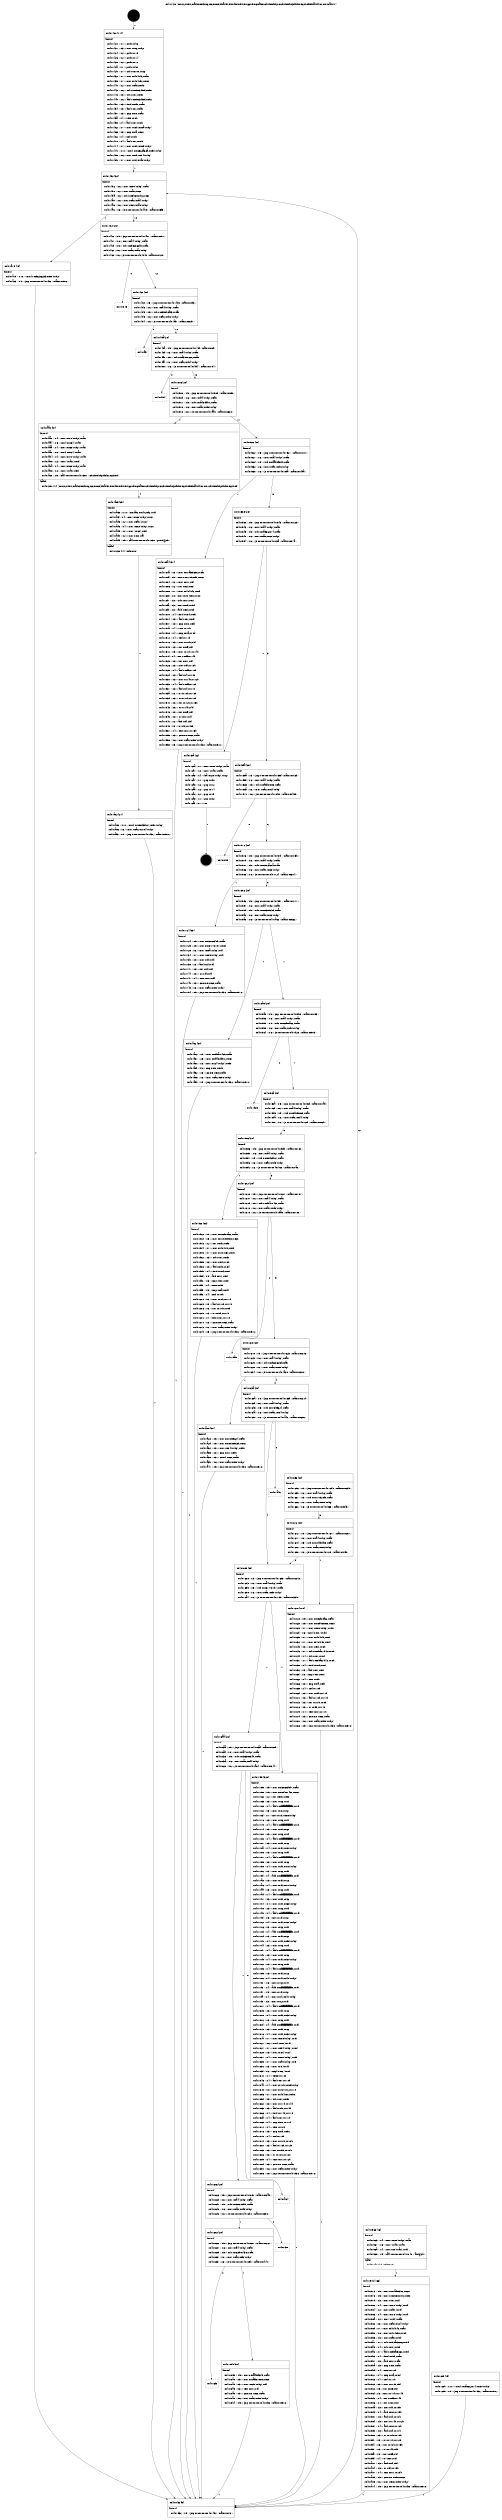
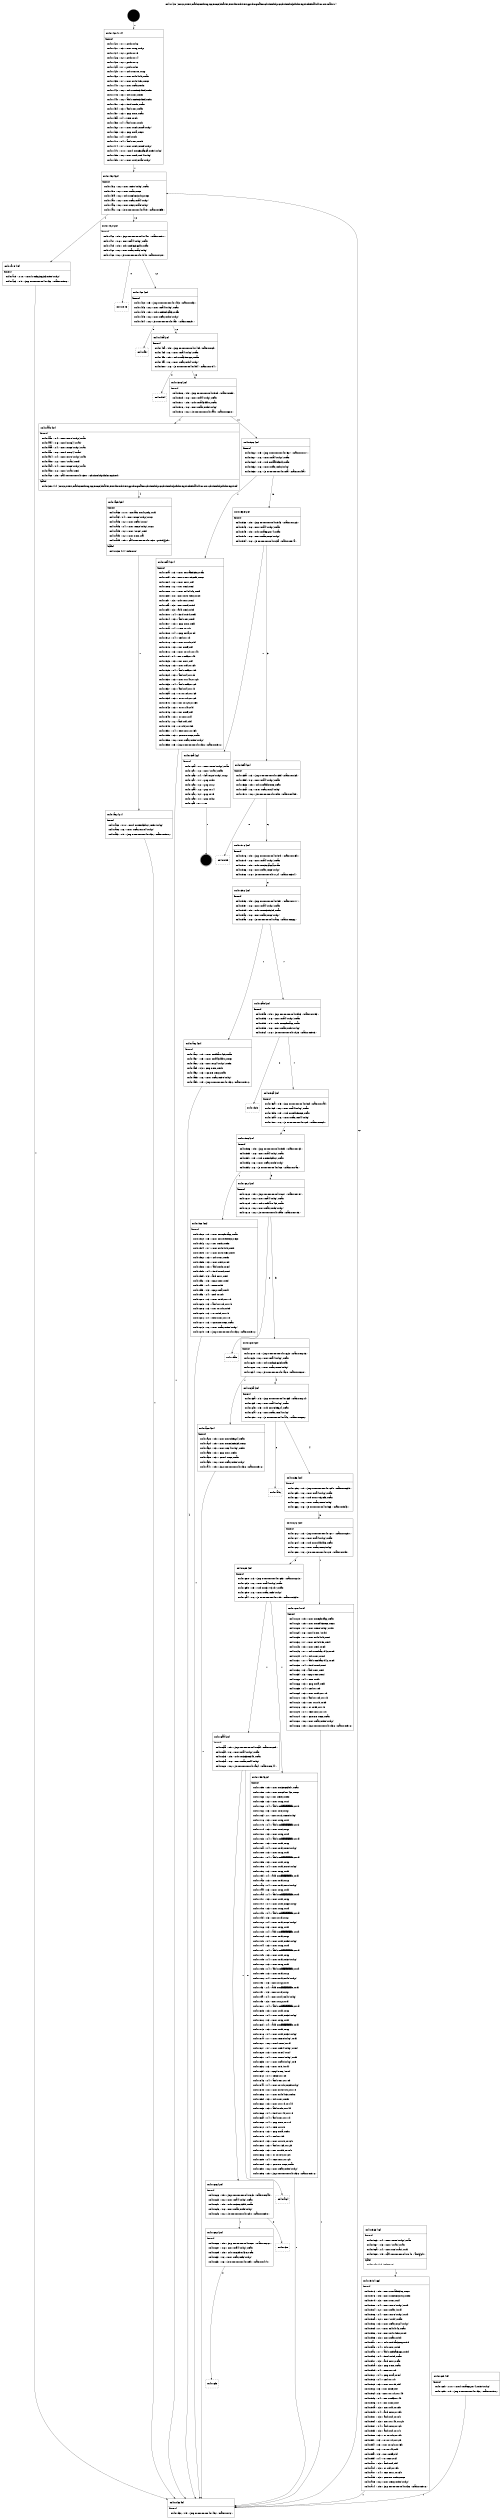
(211, 962) -> none
(266, 1492) -> (297, 1447)
(255, 2384) -> none
